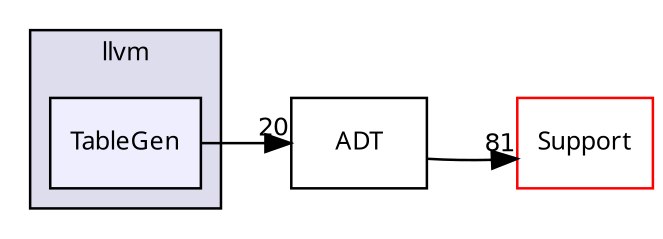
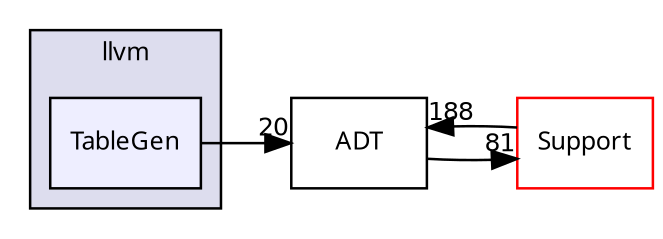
none -> (485, 126)
